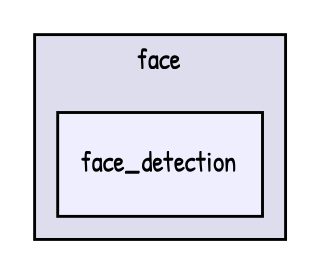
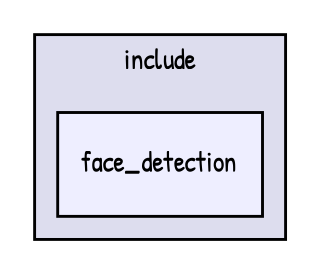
(160, 62) -> (160, 62)
